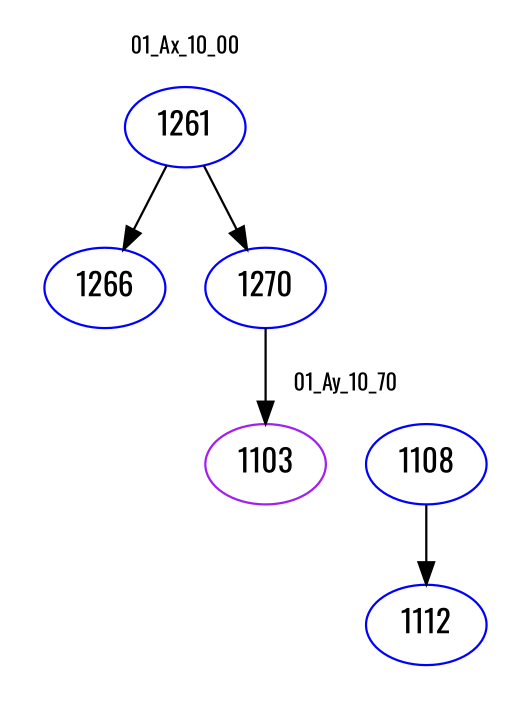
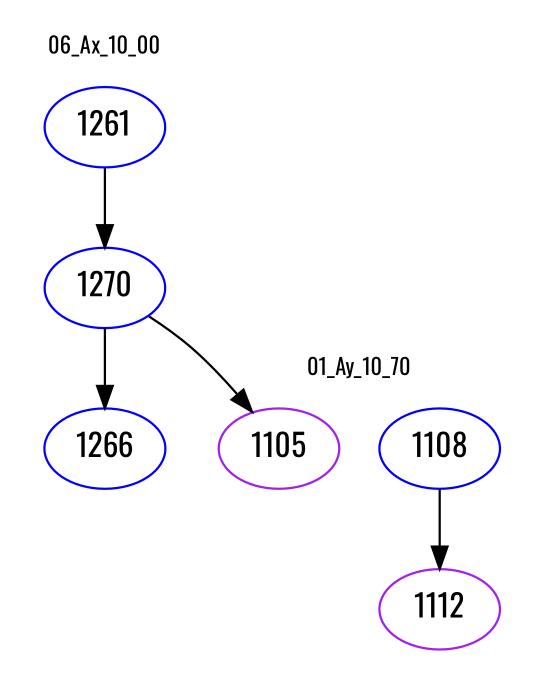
(185, 48) -> (105, 48)
(150, 198) -> (105, 357)
(266, 464) -> (279, 449)
(426, 625) -> (440, 609)
